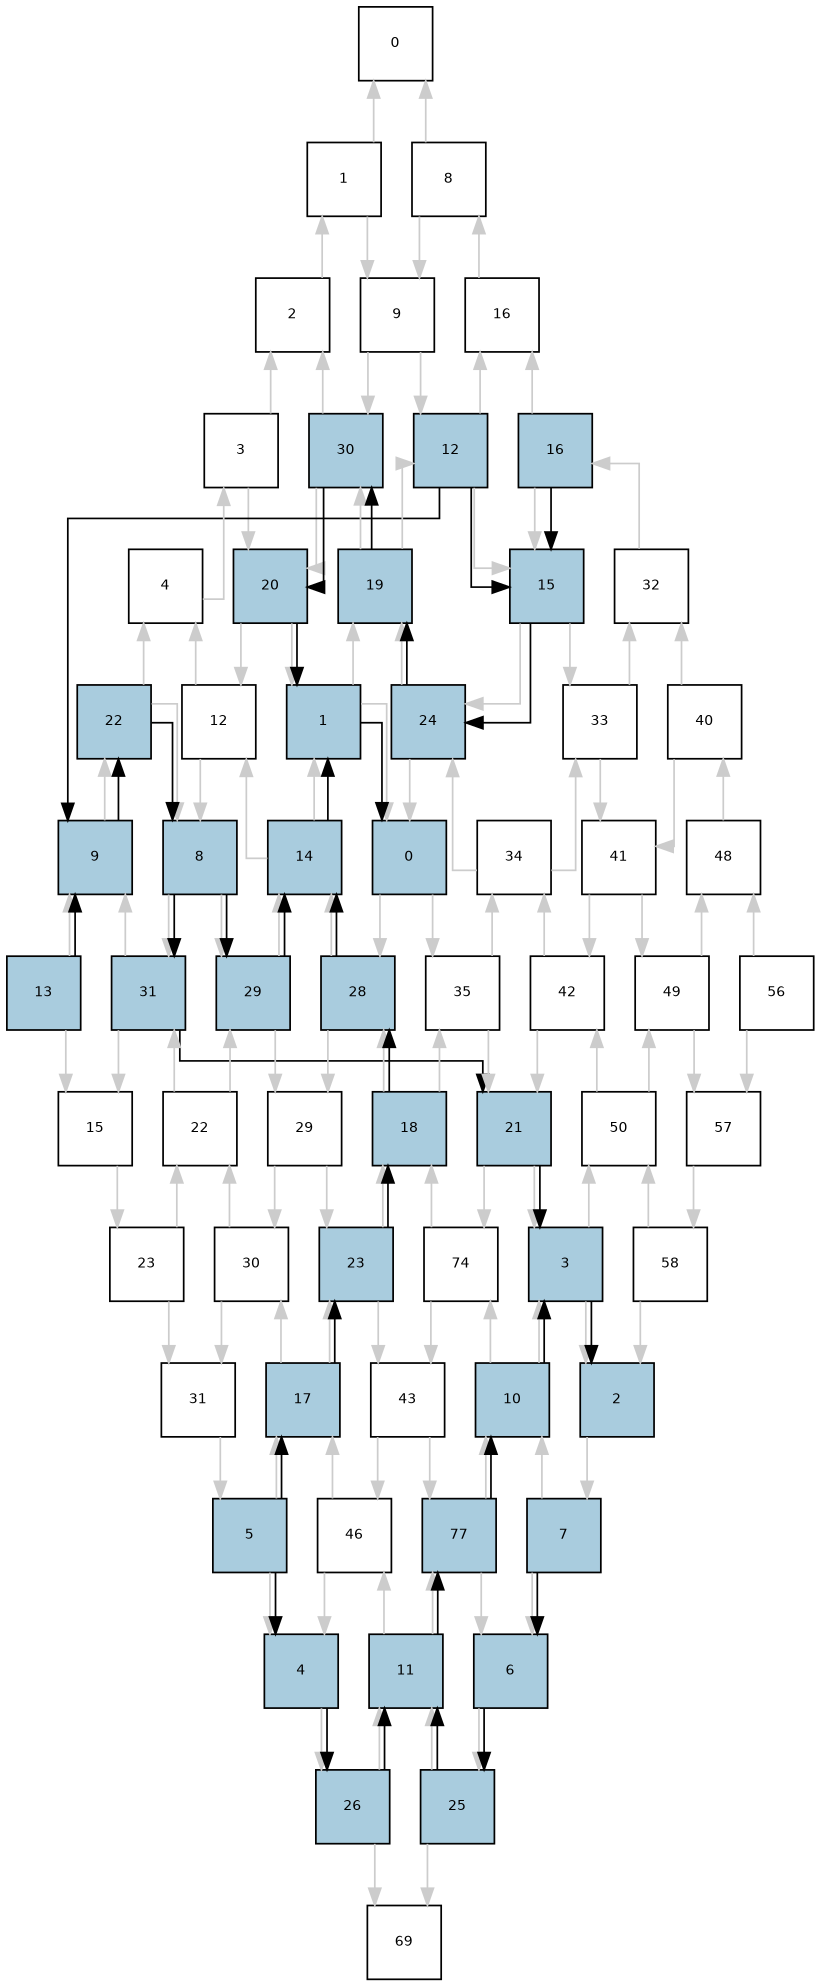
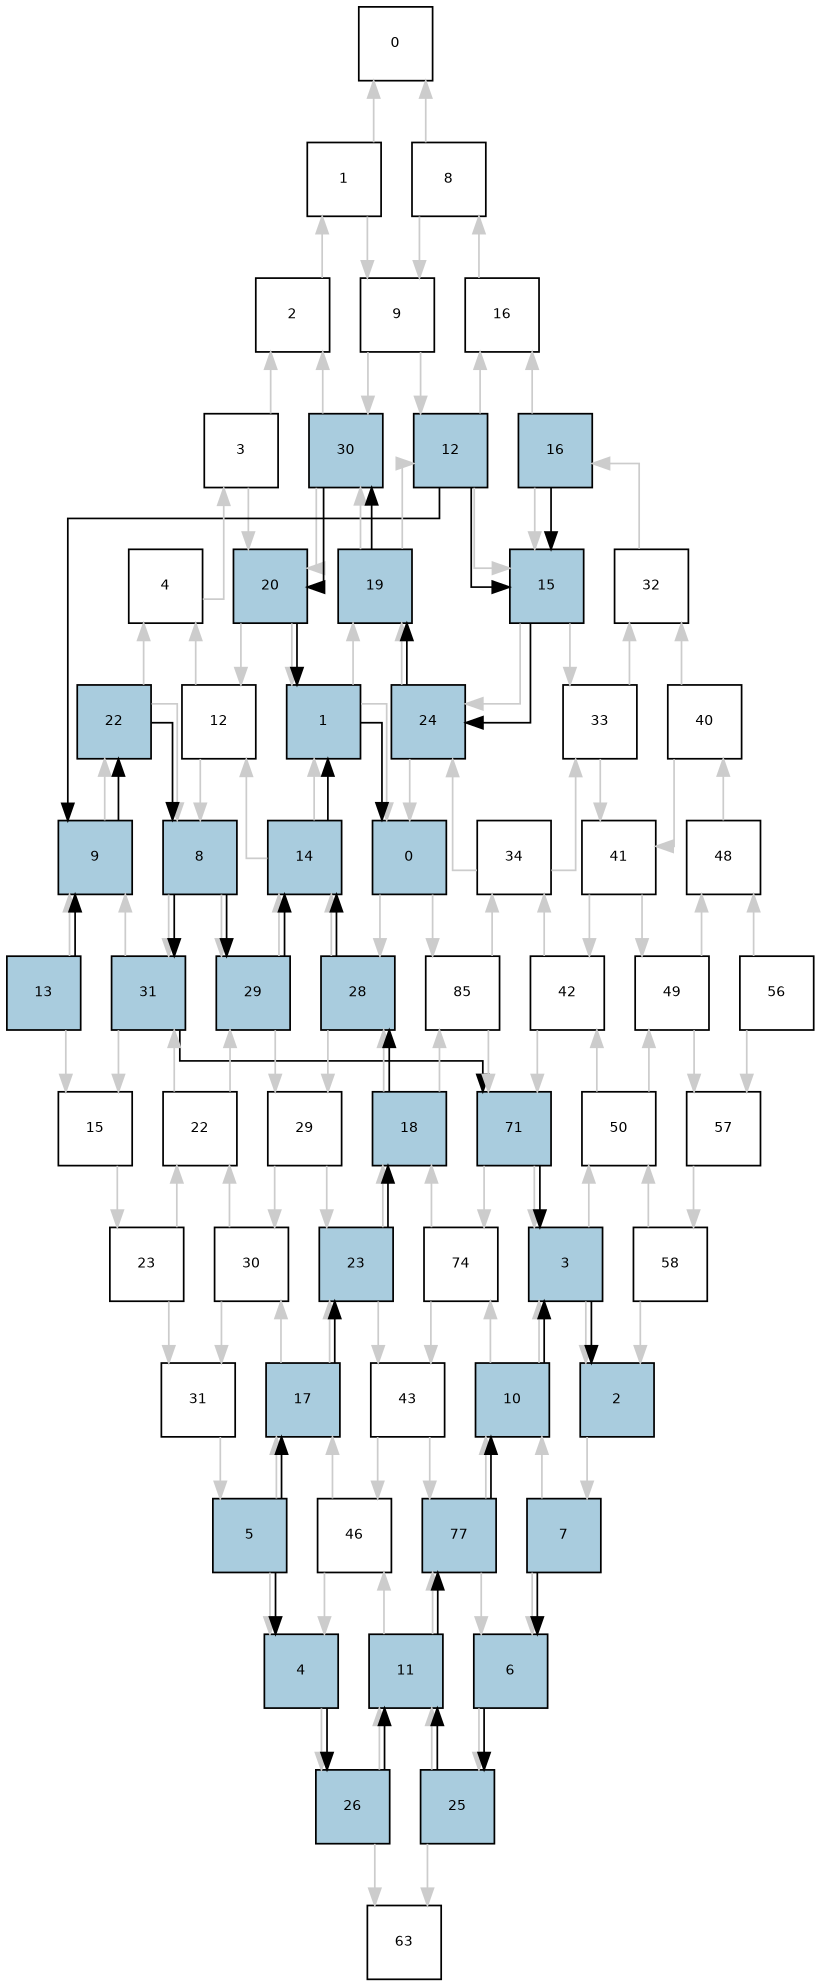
(463, 993) -> (463, 993)
(514, 1129) -> (514, 1129)
(404, 1942) -> (404, 1942)
